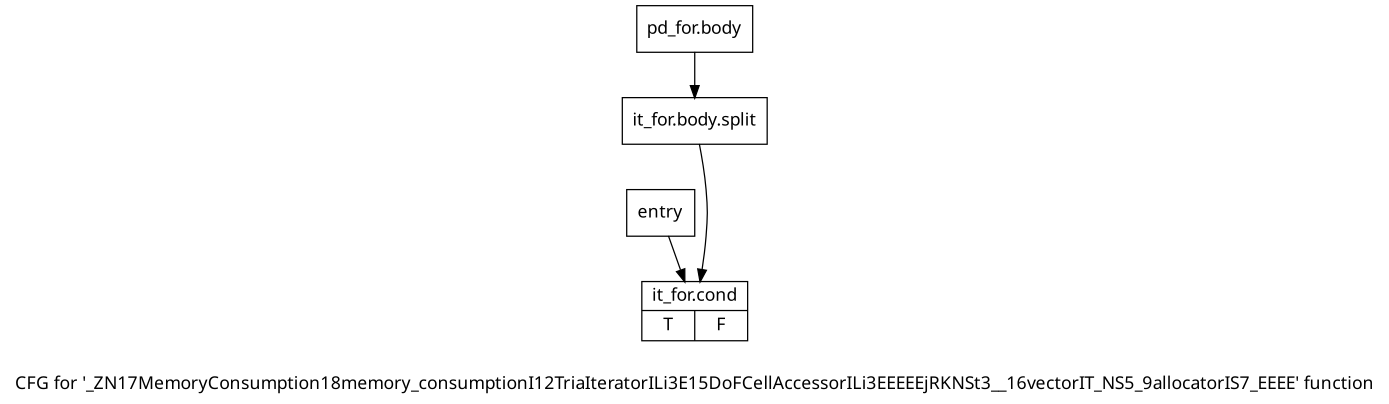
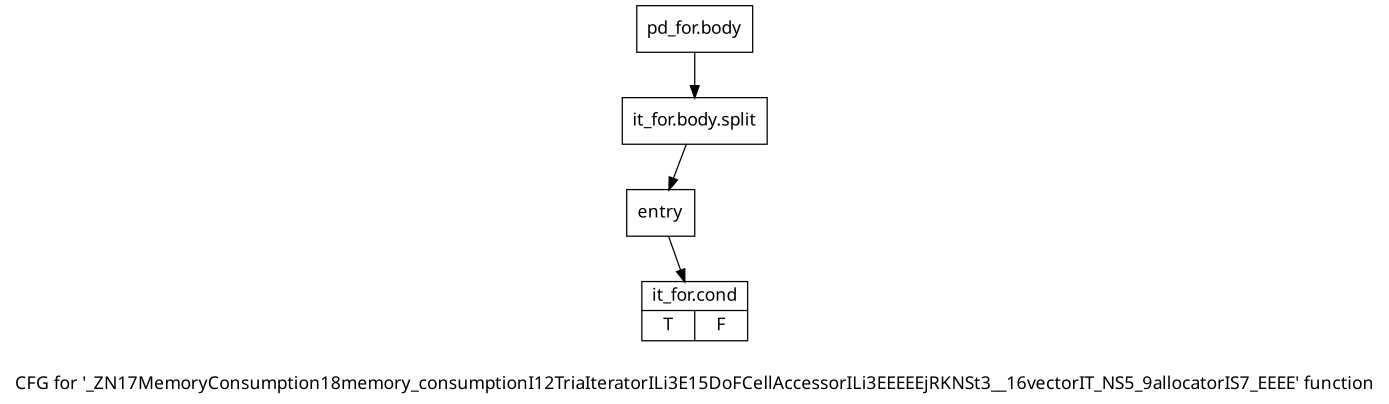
(707, 207) -> (680, 161)
